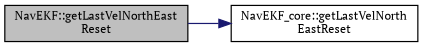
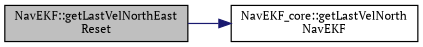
(325, 23) -> (325, 23)
